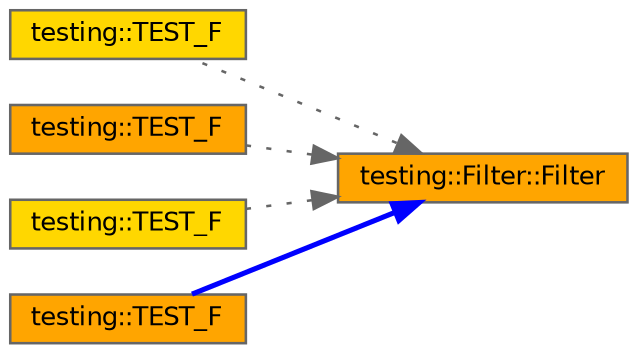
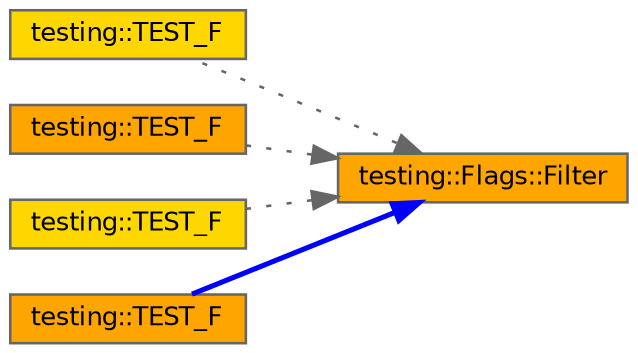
(483, 178) -> (483, 178)
